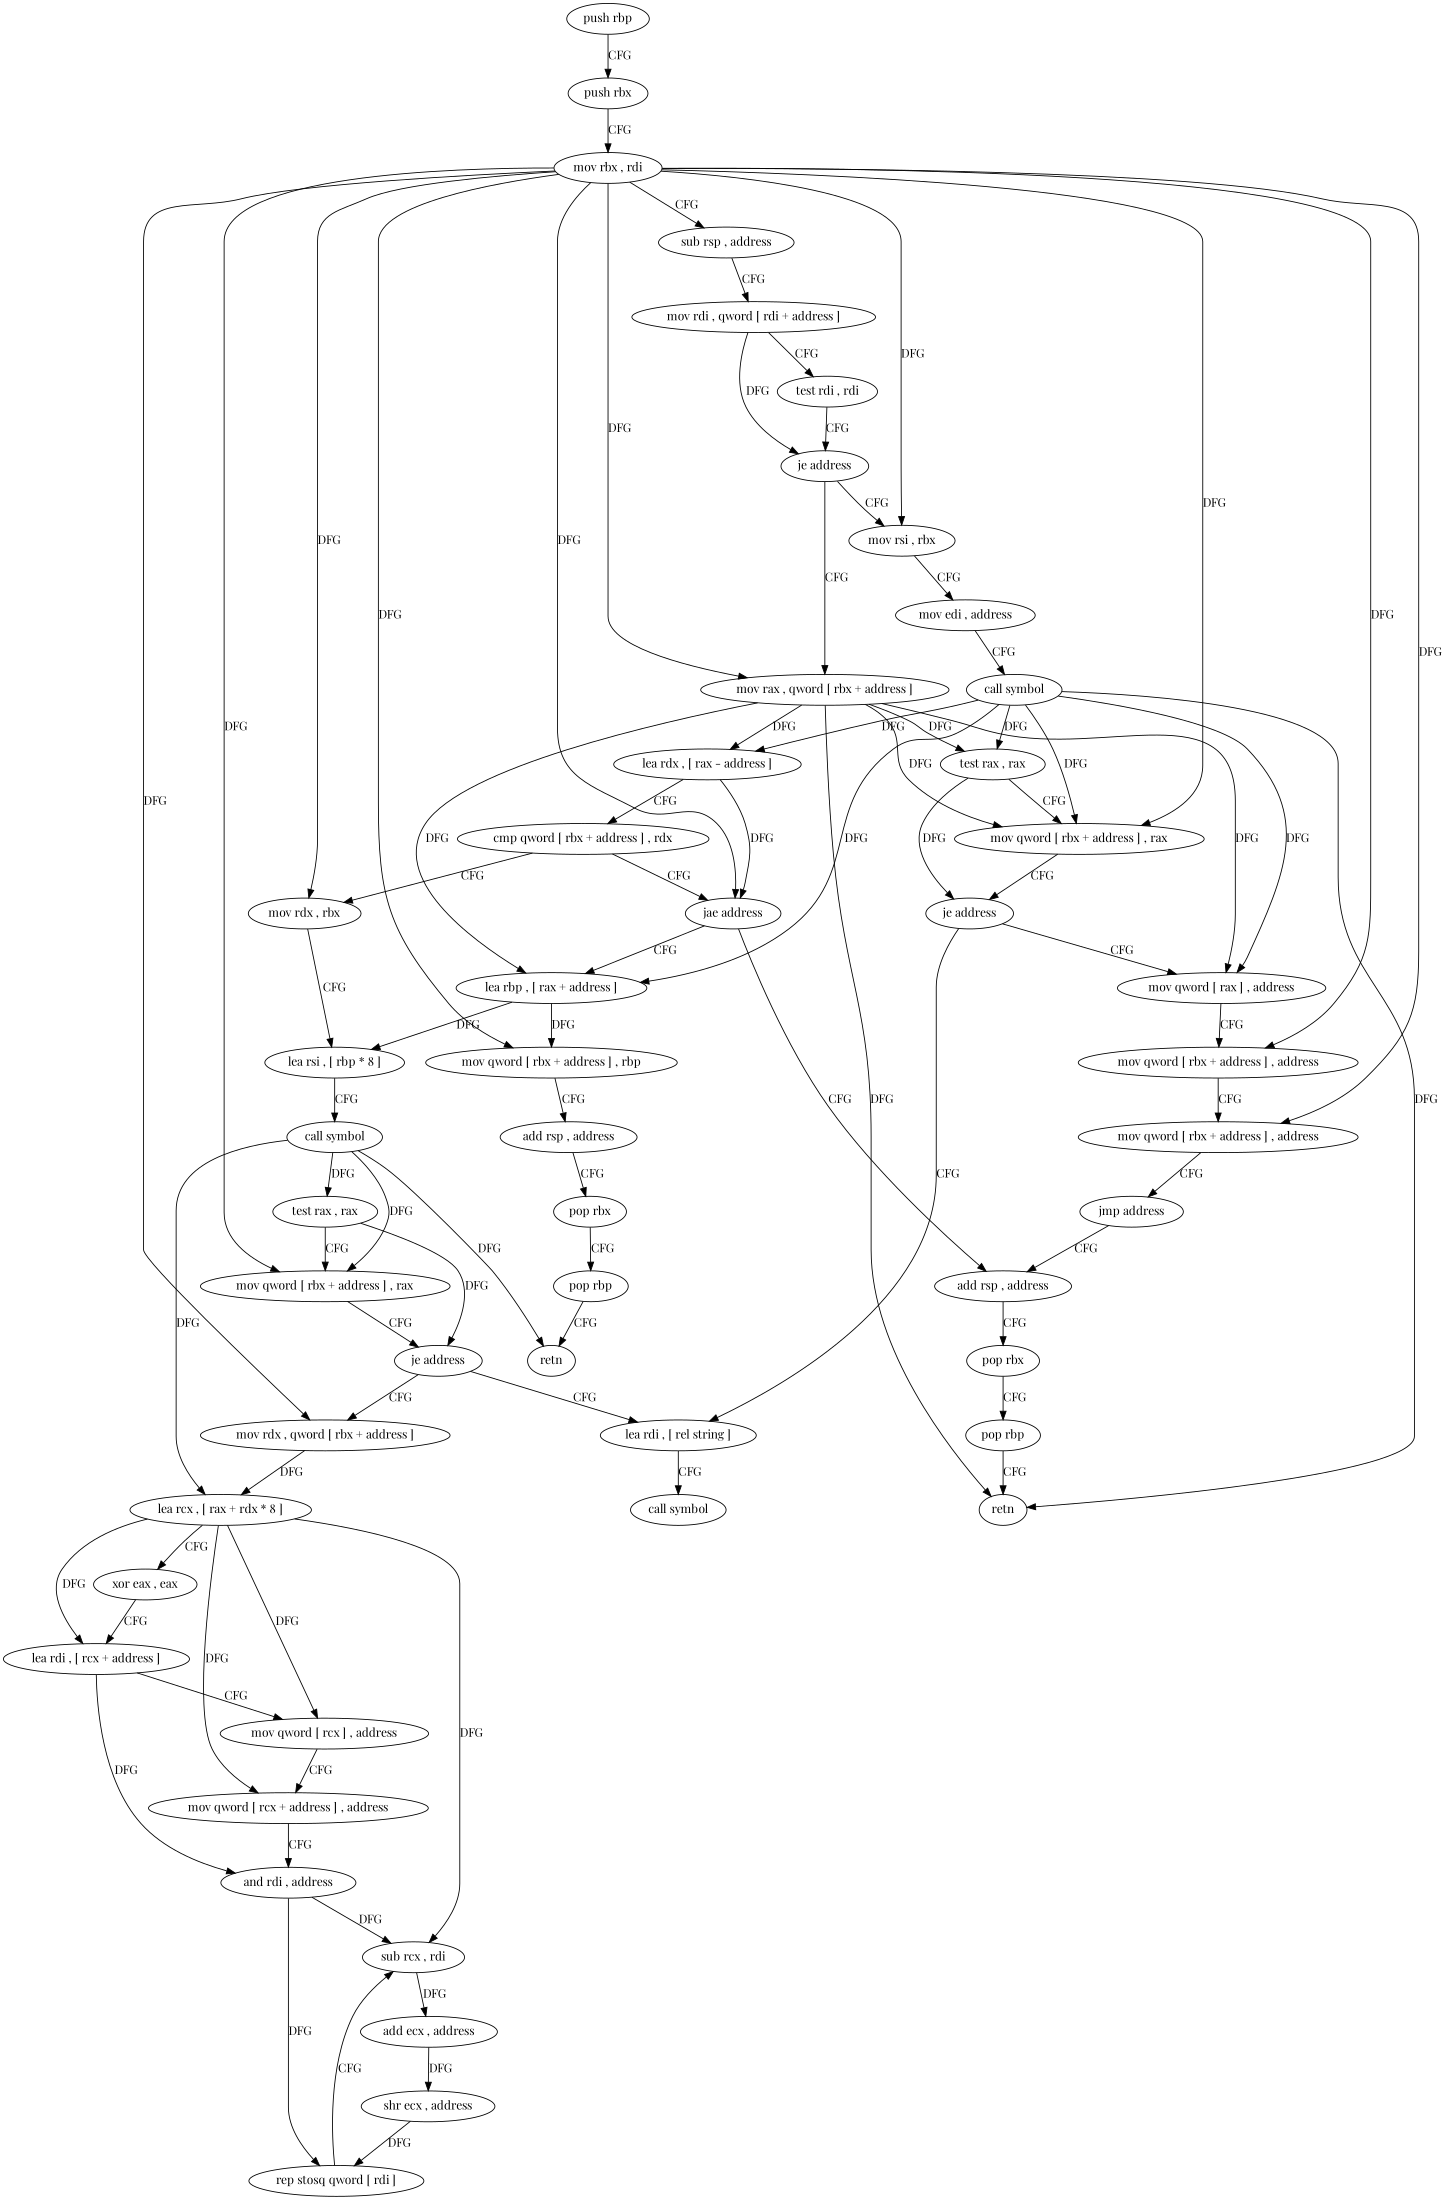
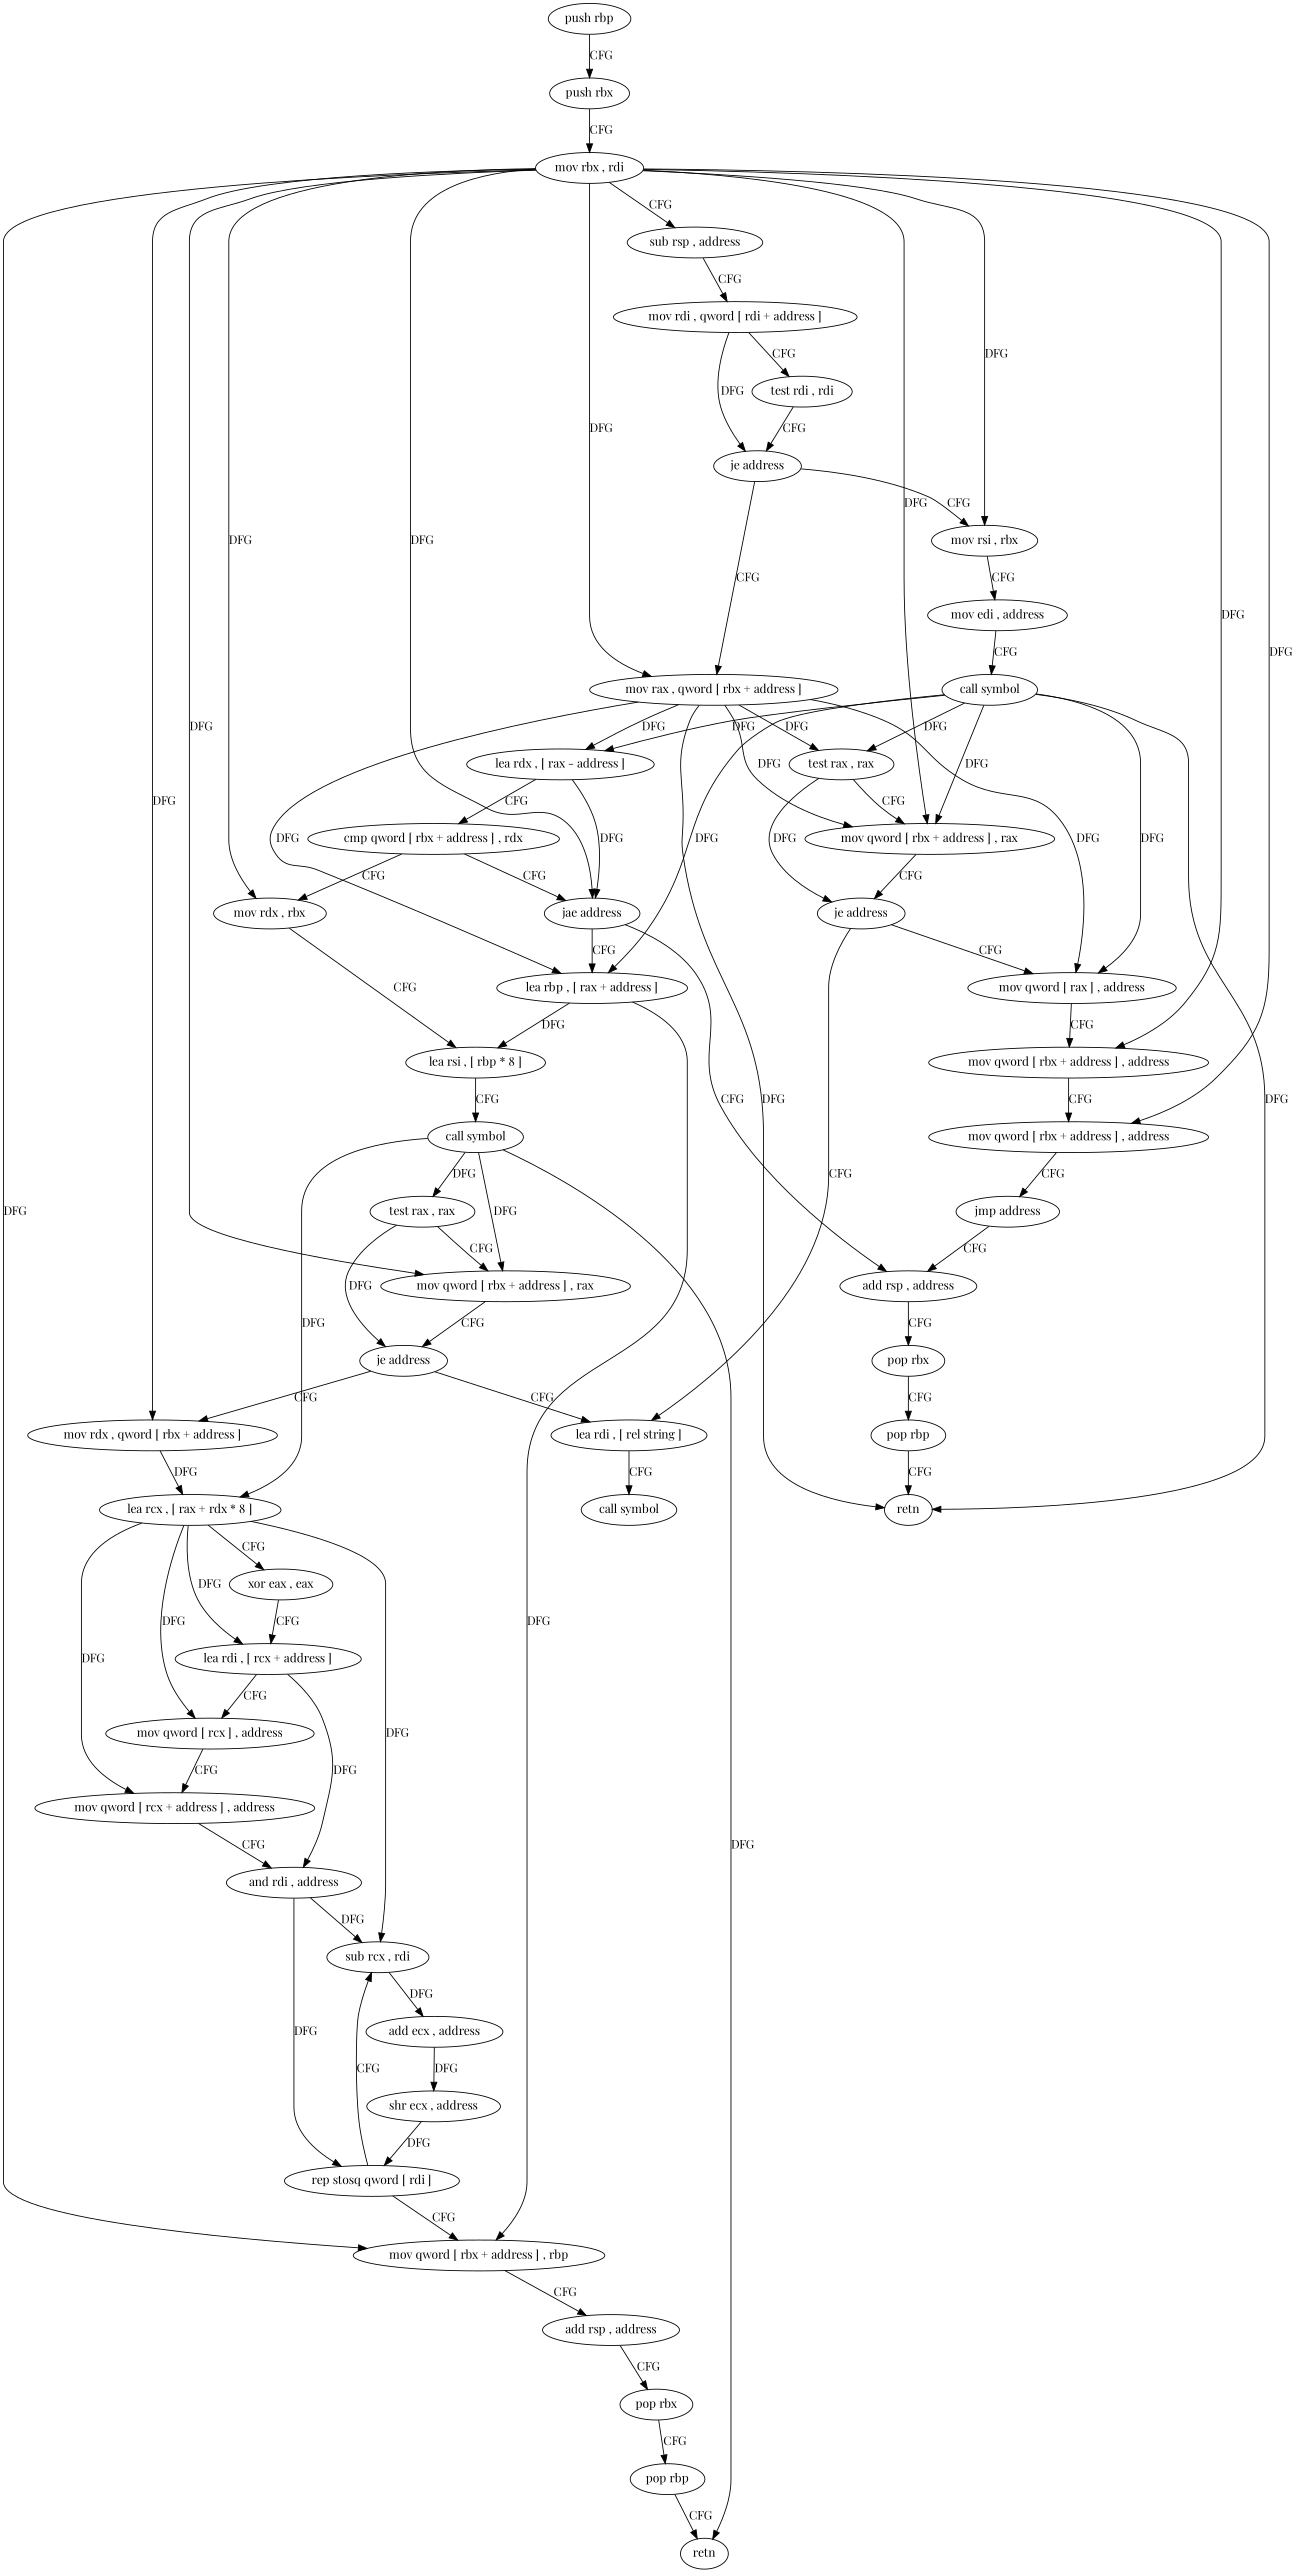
none -> (422, 2216)
